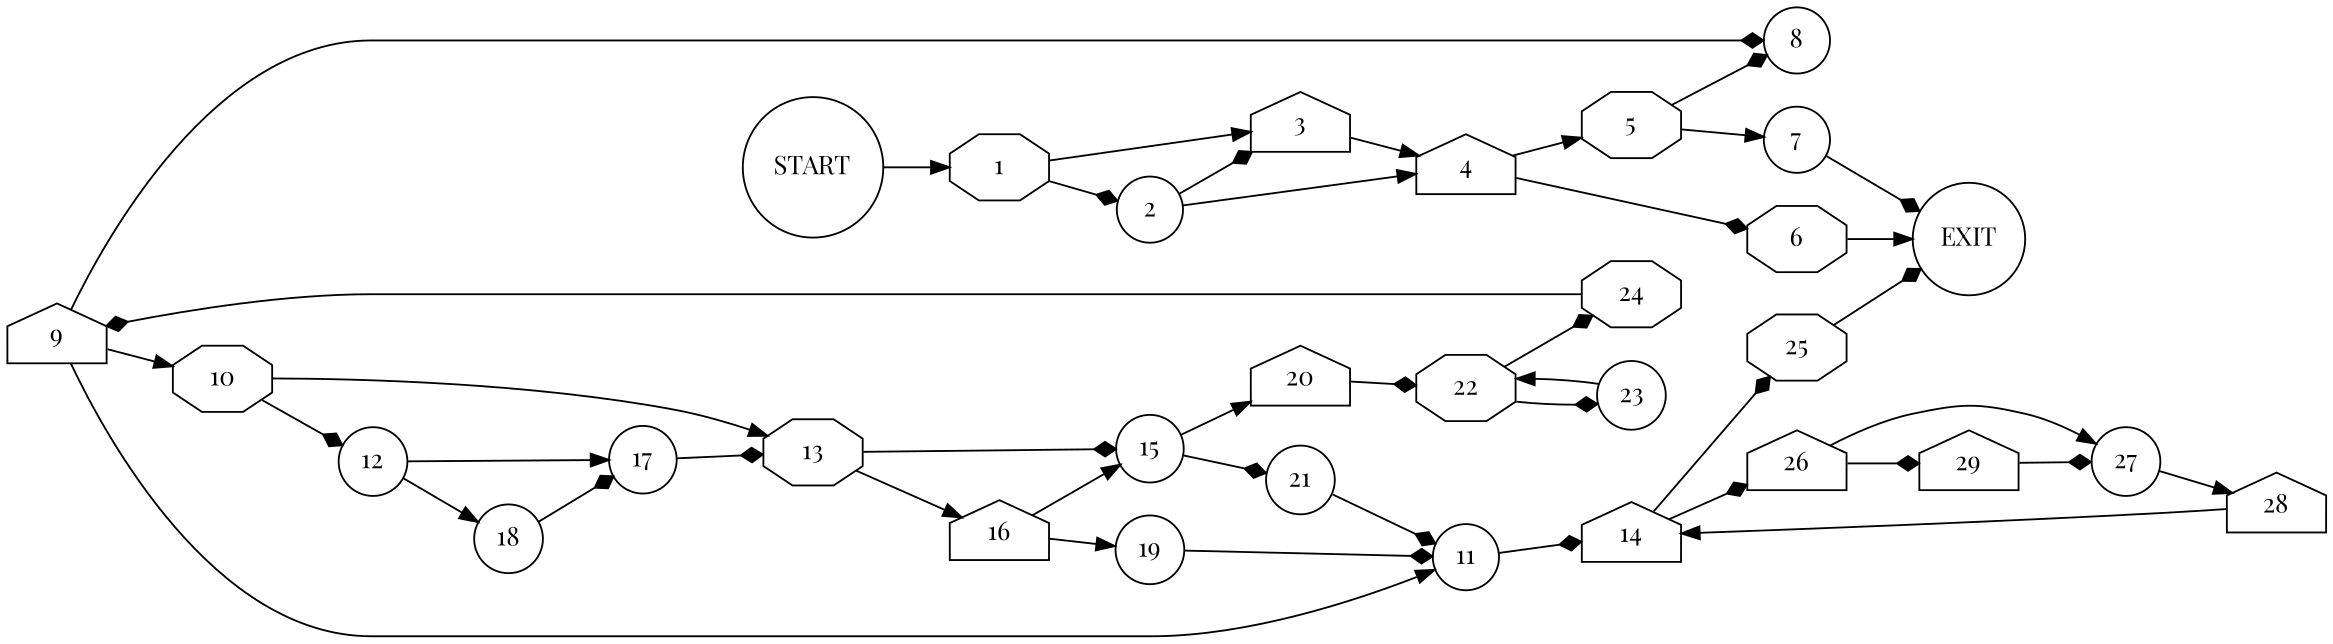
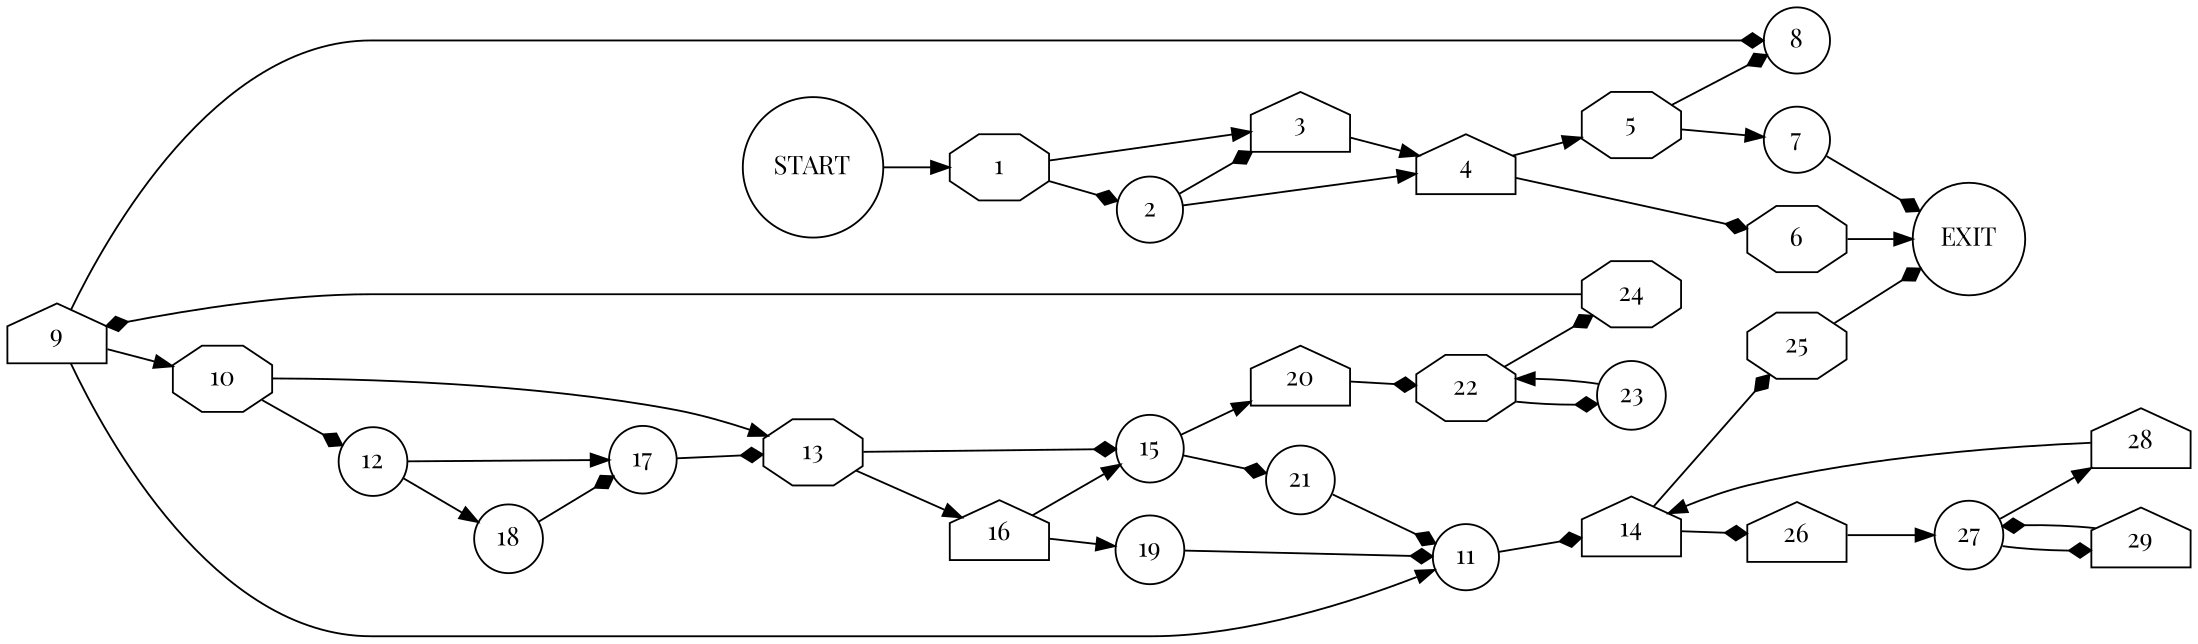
(1872, 463) -> (2035, 549)
